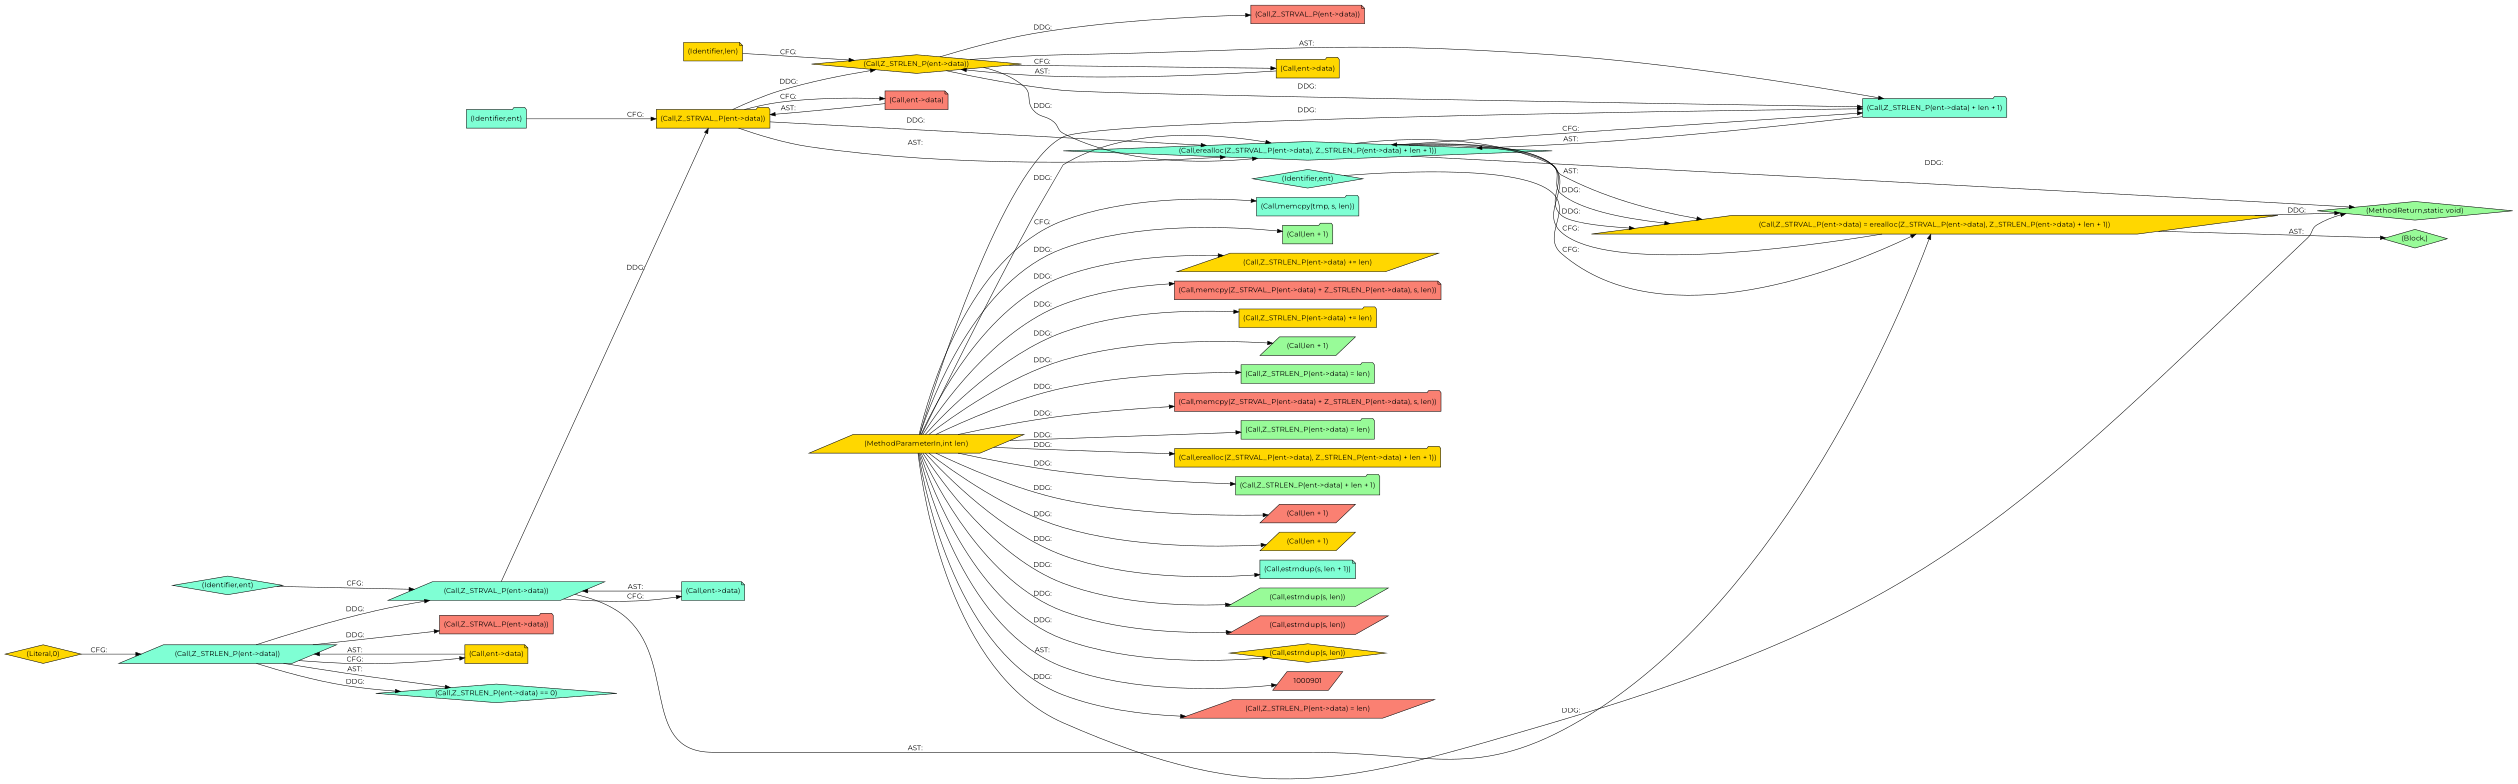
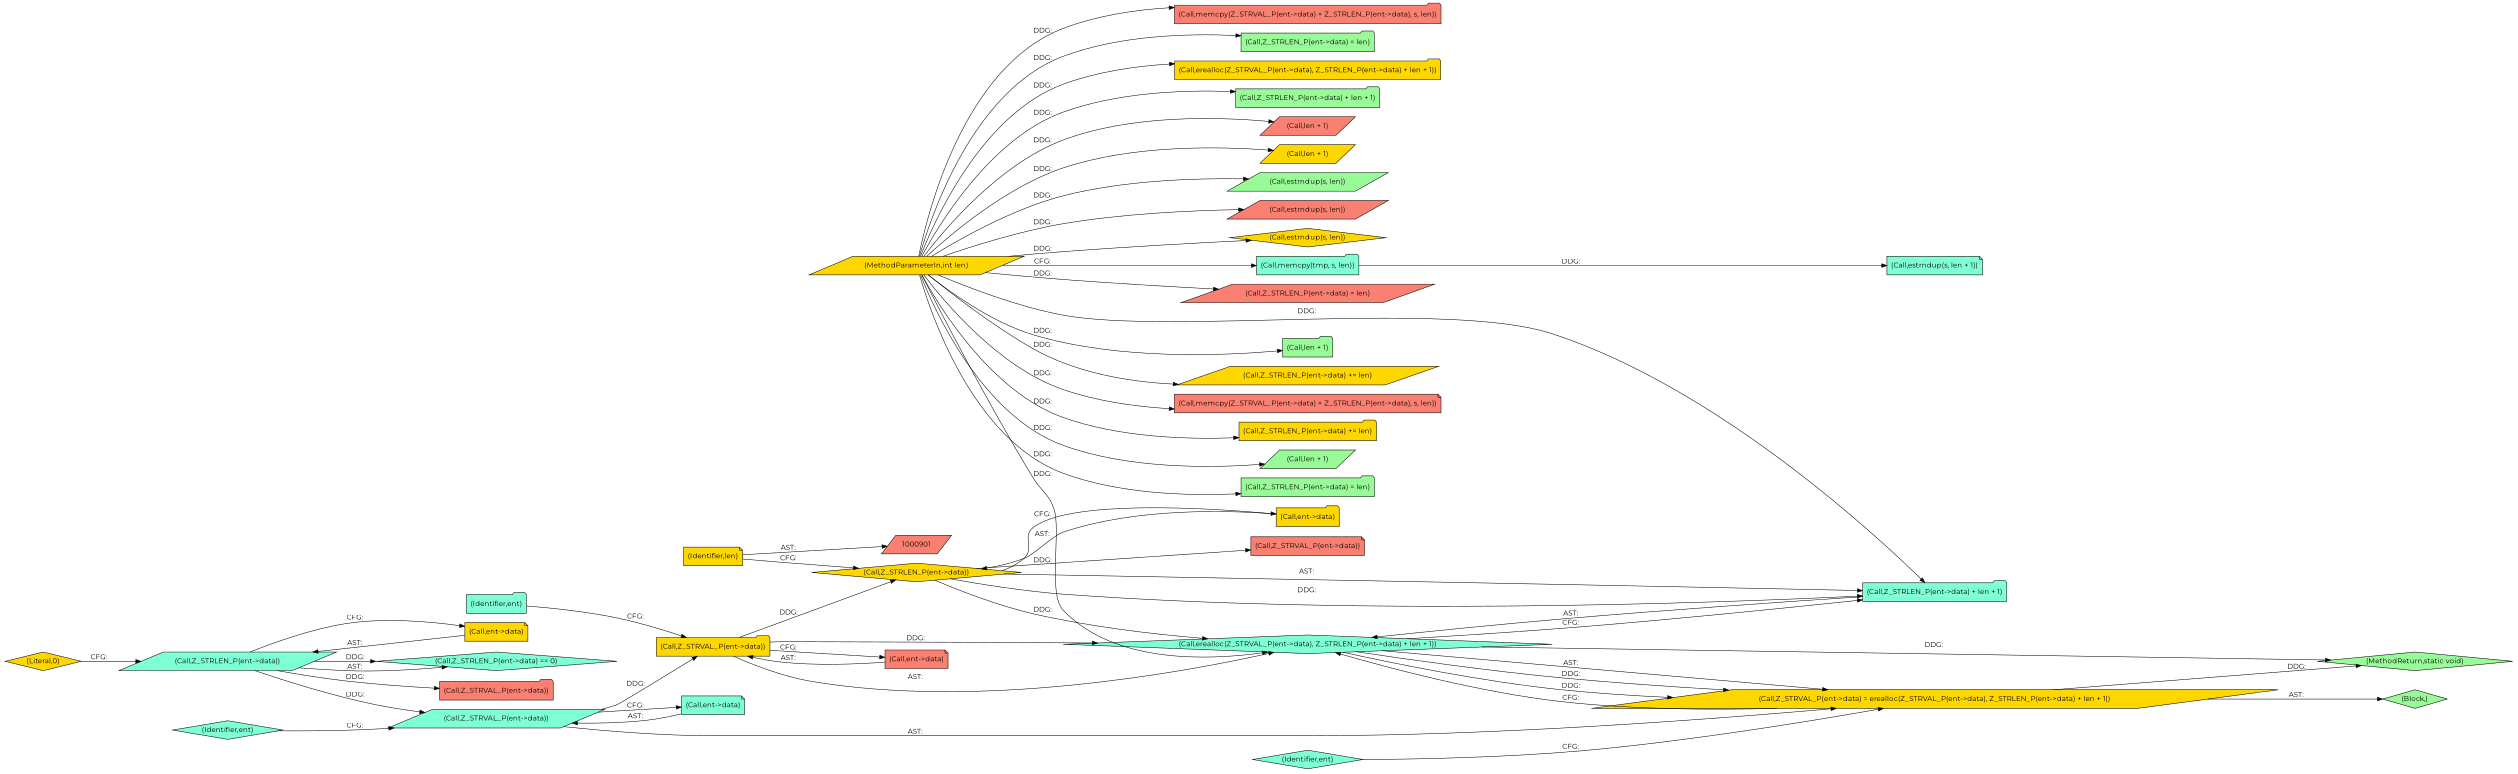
(1073, 559) -> (1620, 266)
(1038, 654) -> (812, 551)
(1614, 703) -> none
